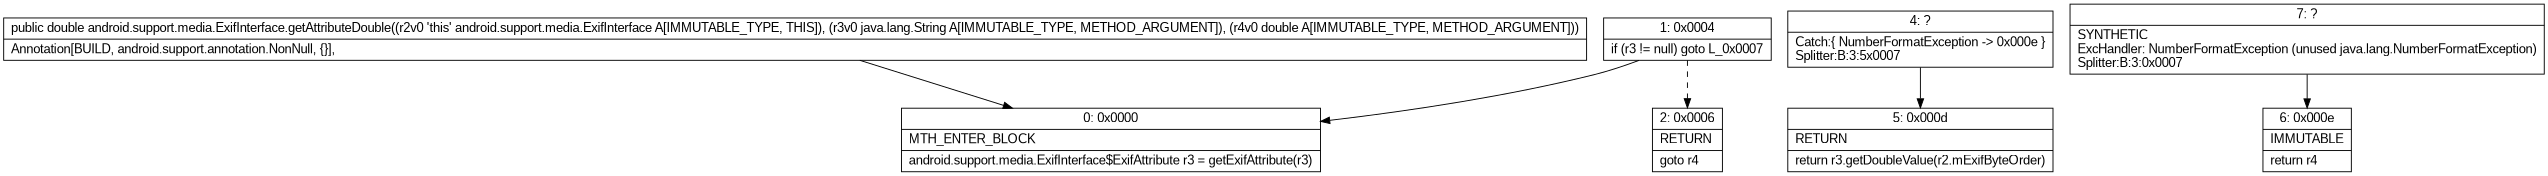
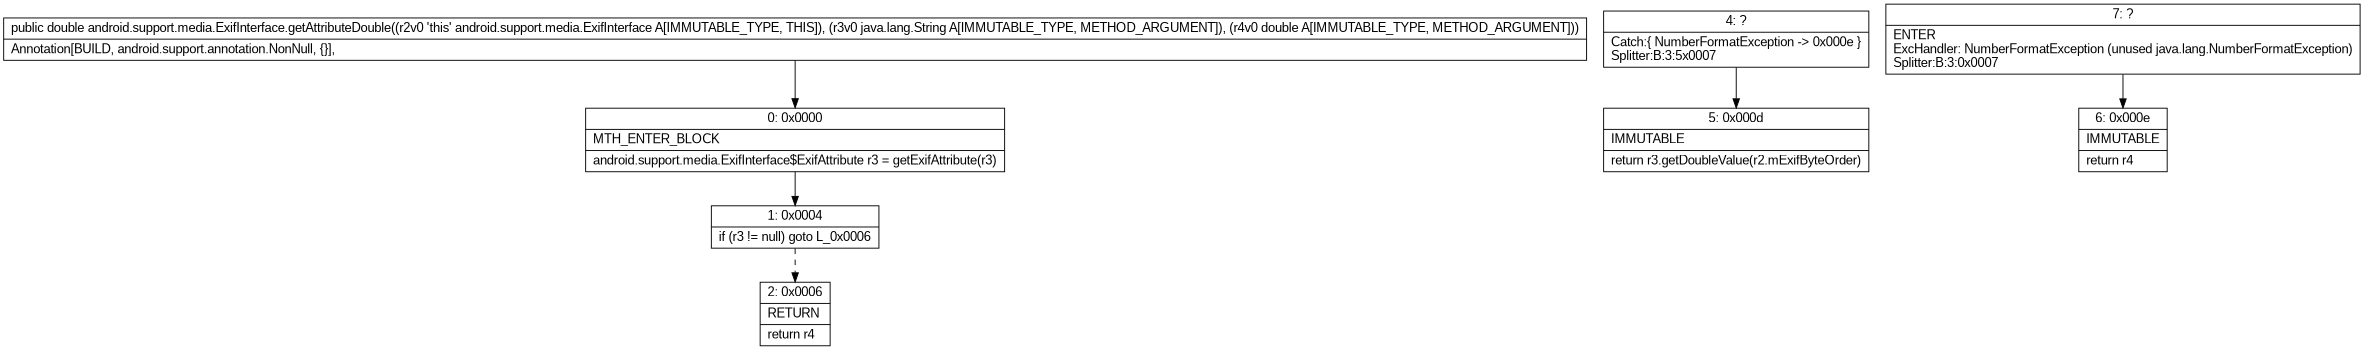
(2113, 35) -> (1914, 35)
(1687, 49) -> (795, 237)
(1486, 97) -> (795, 184)
(1821, 140) -> (1648, 140)
(1680, 161) -> (791, 335)
